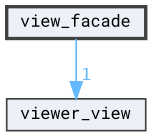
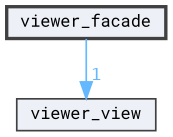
(76, 23) -> (86, 23)
